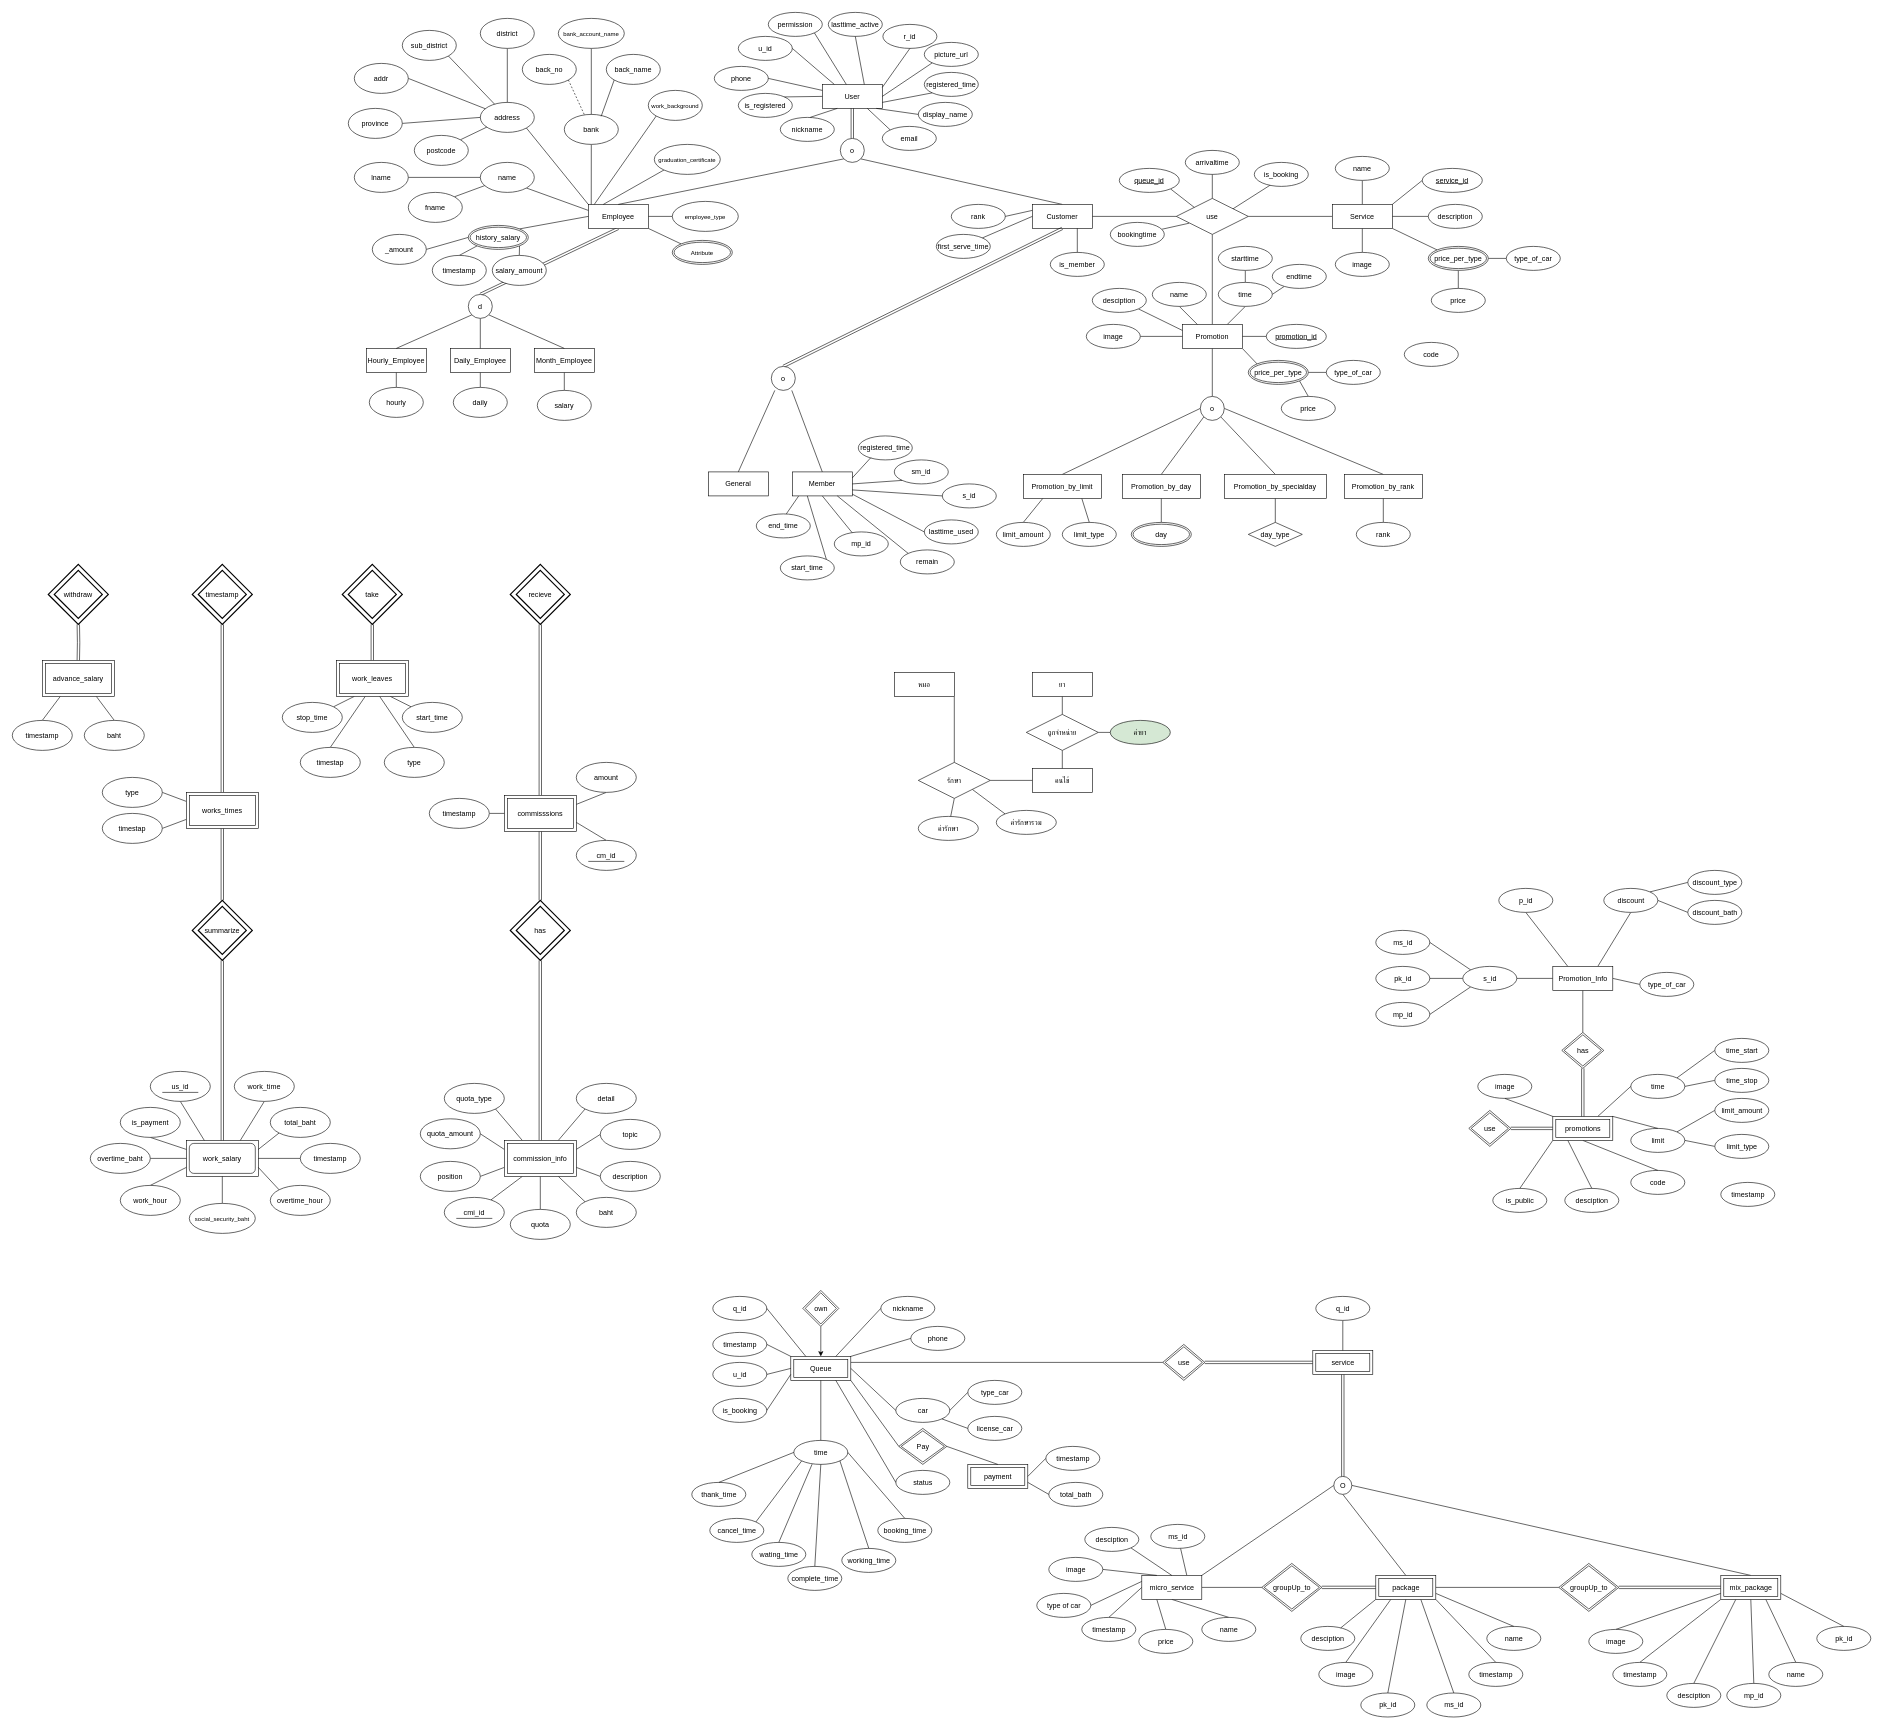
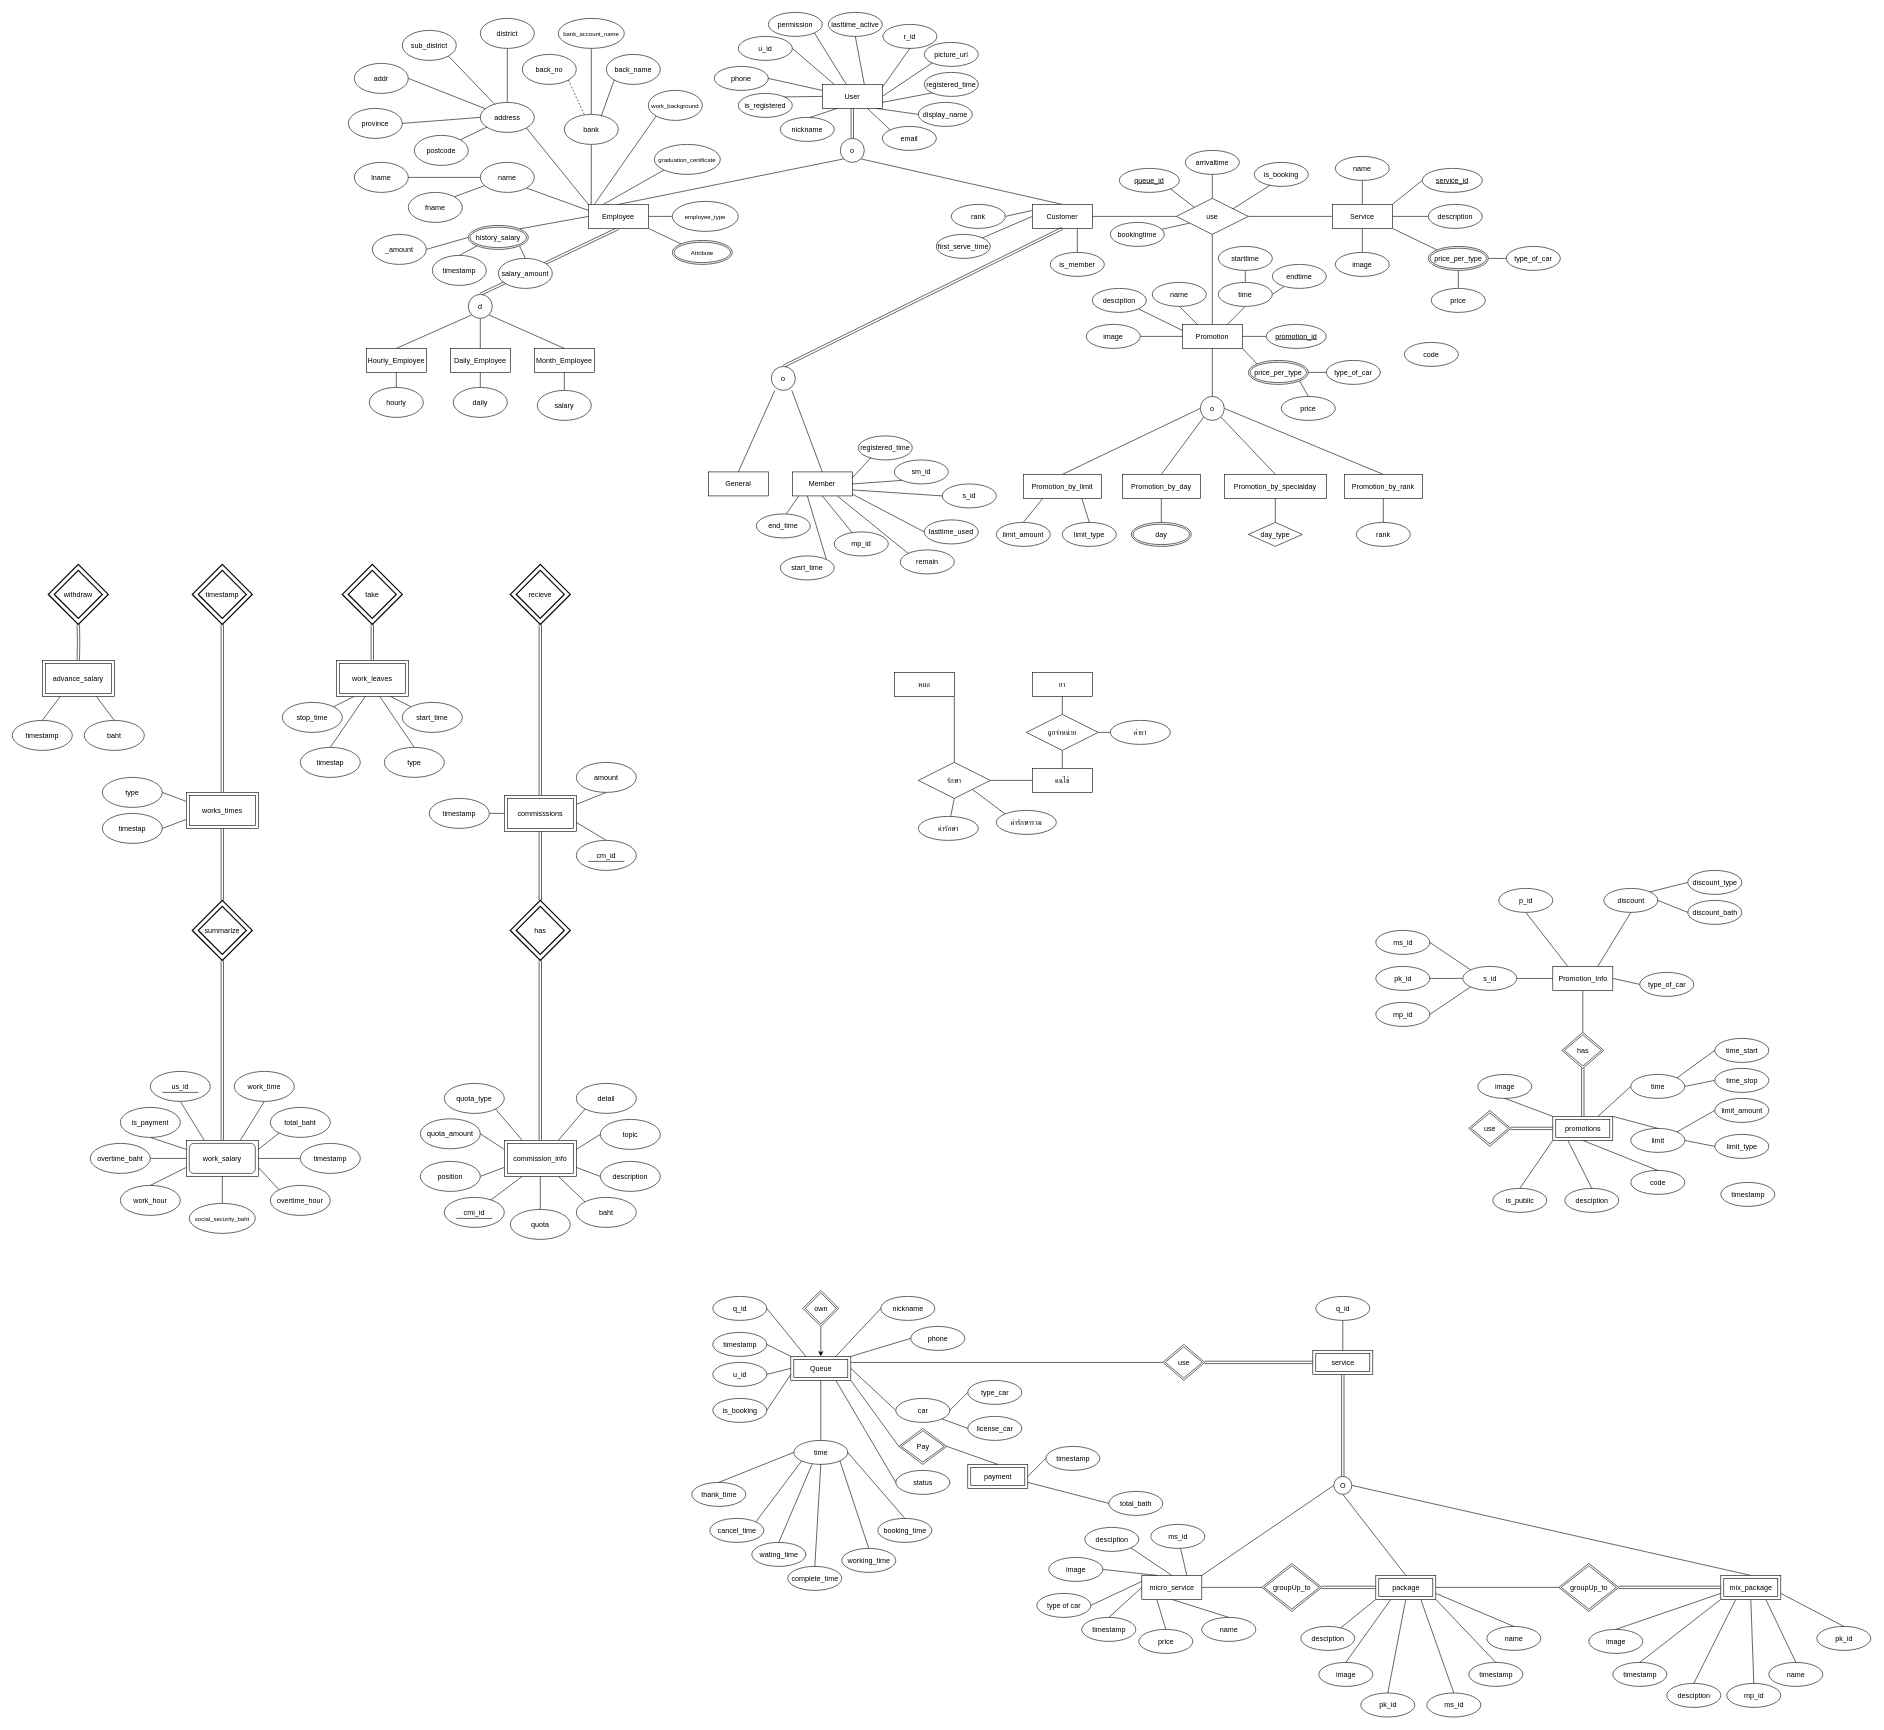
(519, 270) -> (525, 273)
(1140, 732) -> (1140, 732)
(1076, 1494) -> (1136, 1503)
